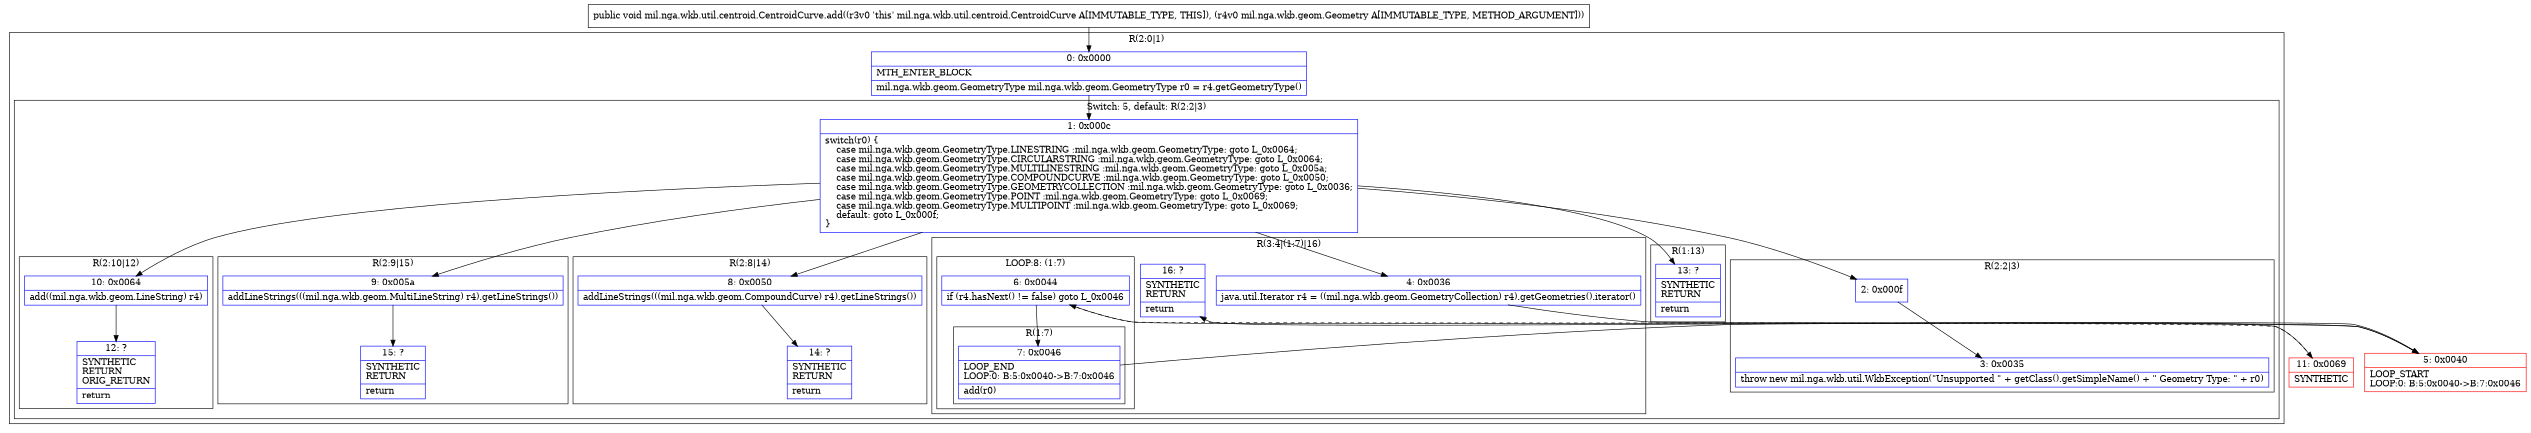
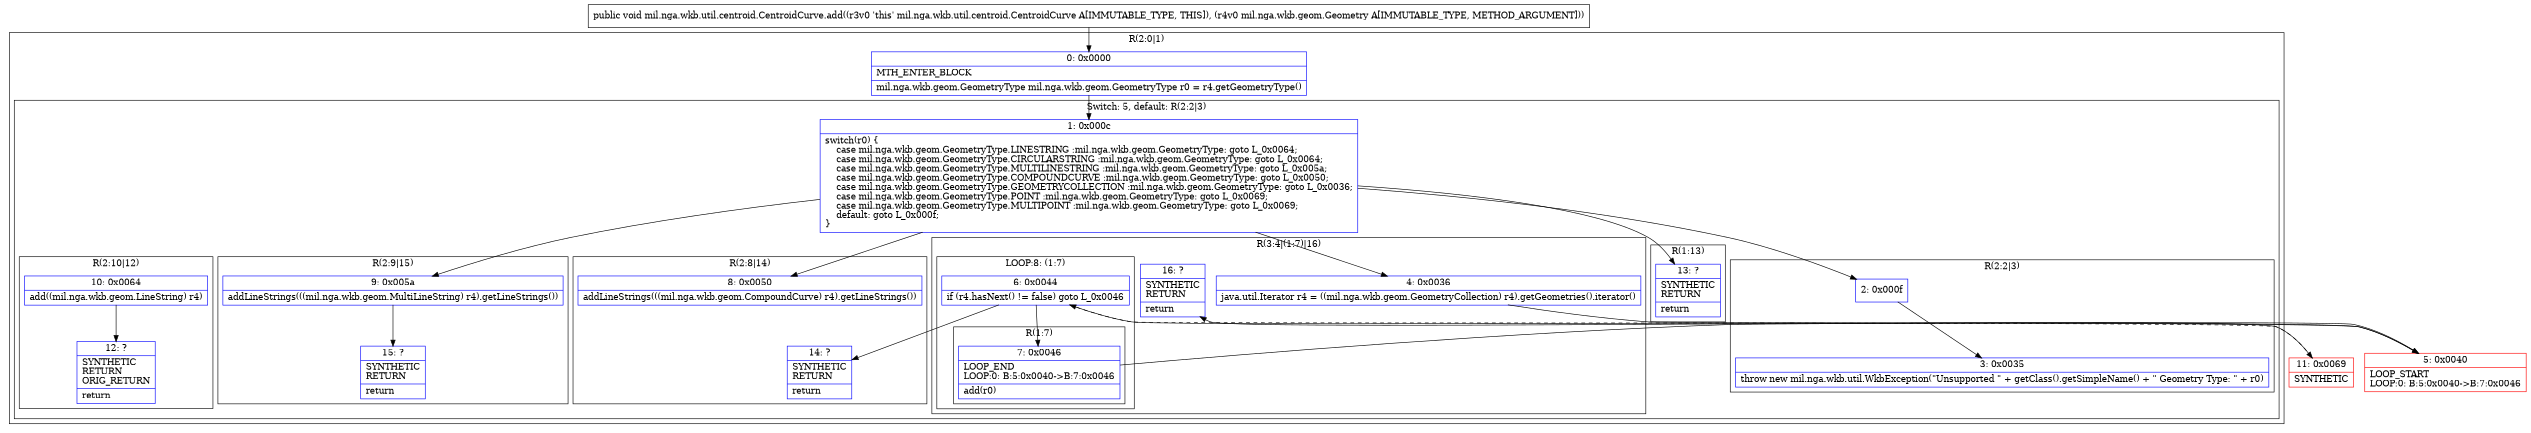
(476, 202) -> none
(778, 323) -> (921, 334)
